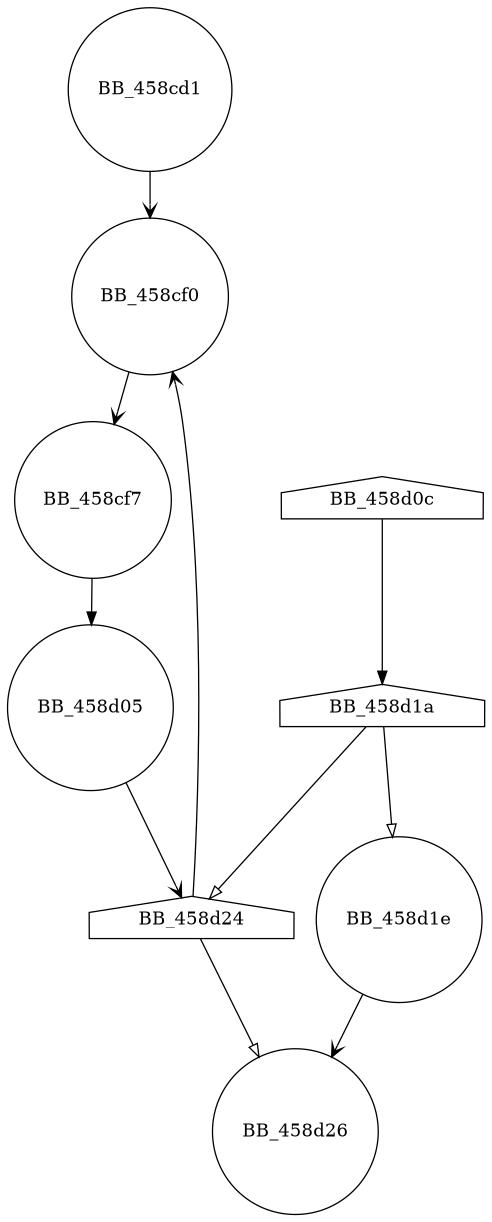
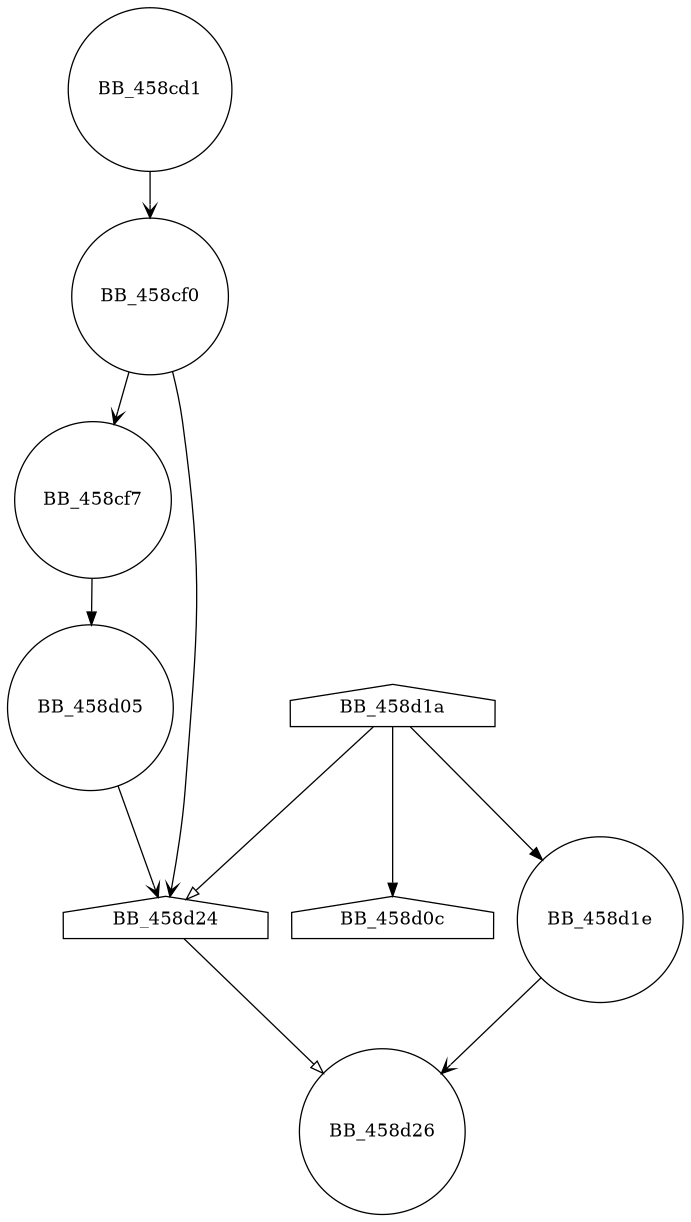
(382, 595) -> (393, 805)
(198, 640) -> (196, 628)
(388, 776) -> (472, 789)
